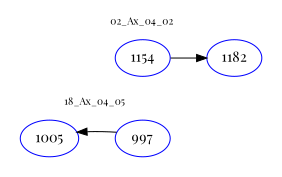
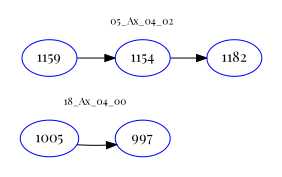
(142, 22) -> (142, 22)
none -> (49, 58)
(95, 102) -> (95, 102)
(102, 132) -> (92, 145)
